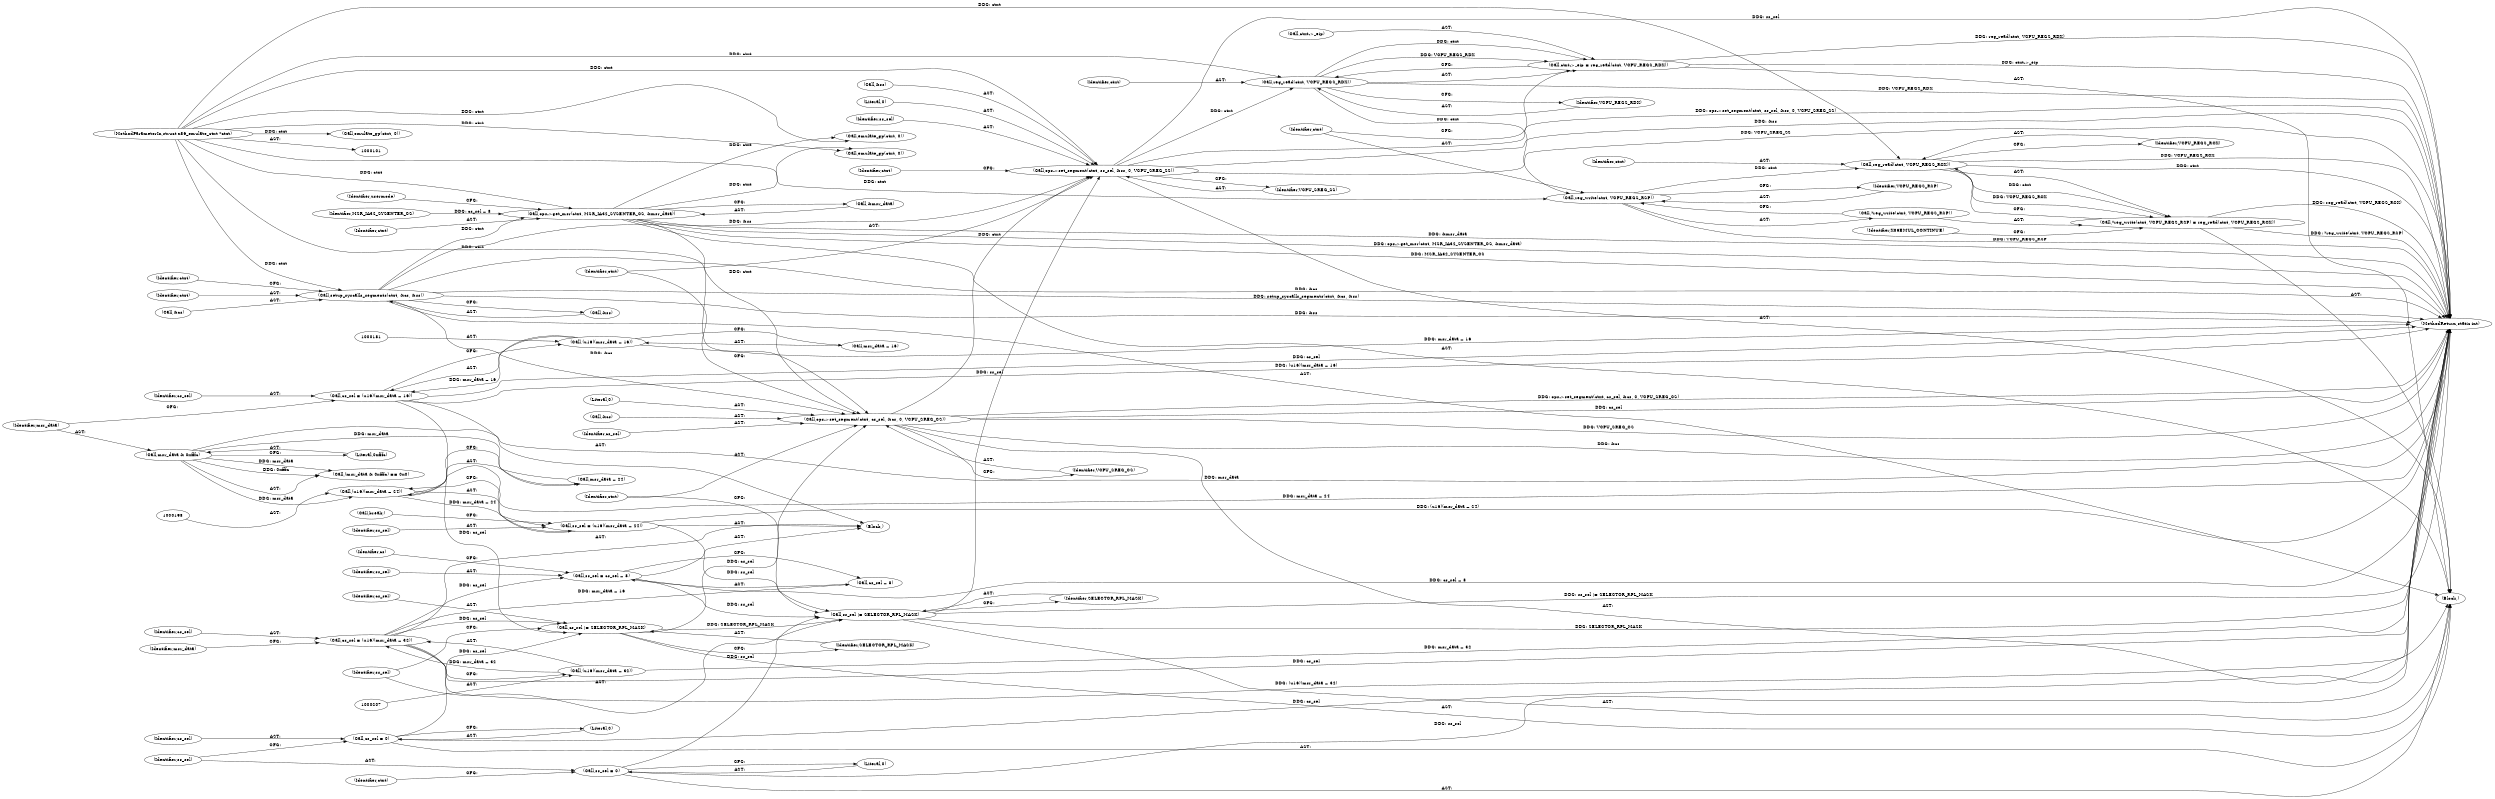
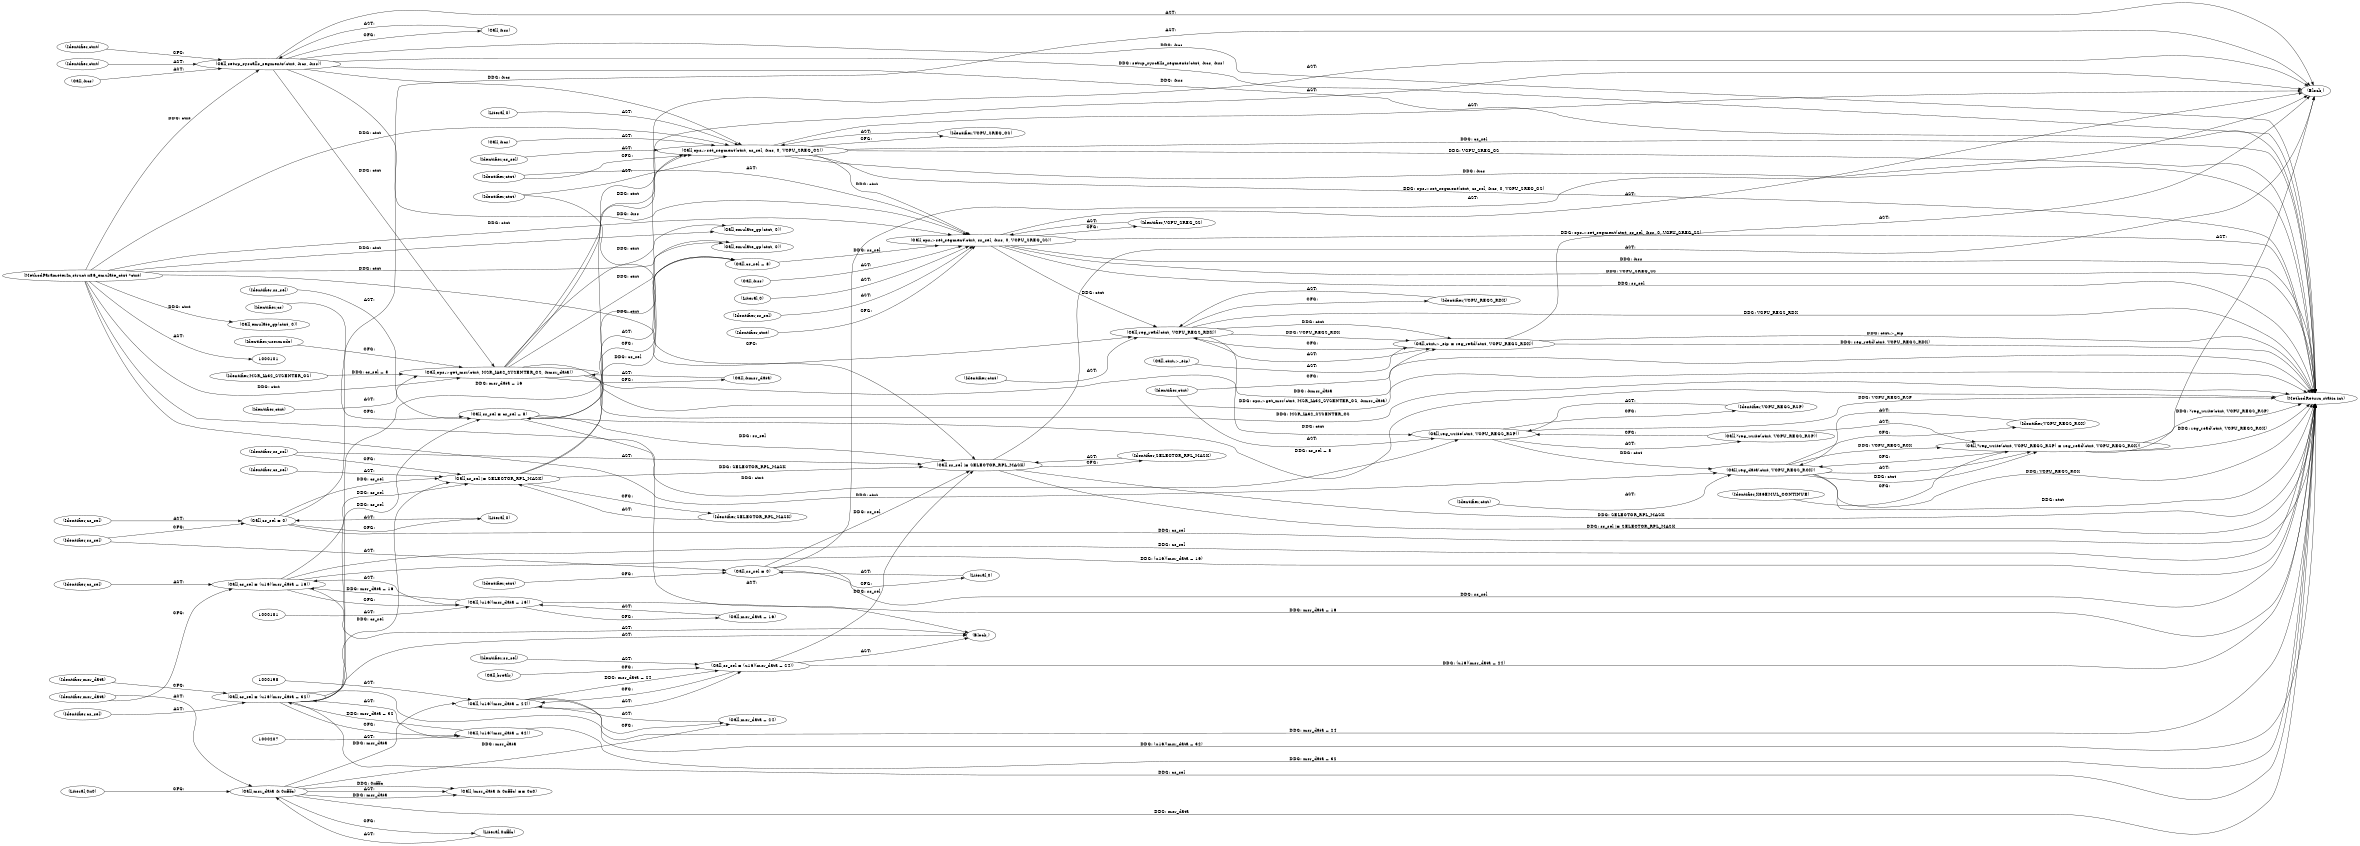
(1906, 165) -> (1771, 470)
(994, 397) -> (853, 255)
none -> (83, 792)
